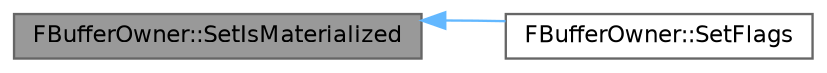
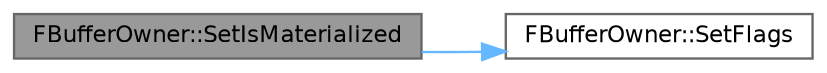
(476, 21) -> (452, 52)
